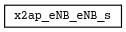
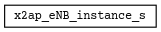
(63, 16) -> (80, 16)
